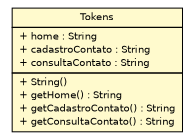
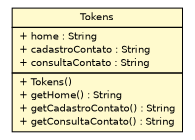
(44, 82) -> (46, 82)
